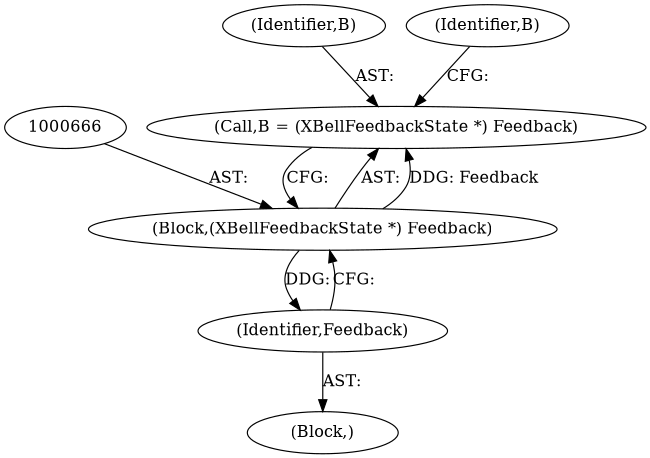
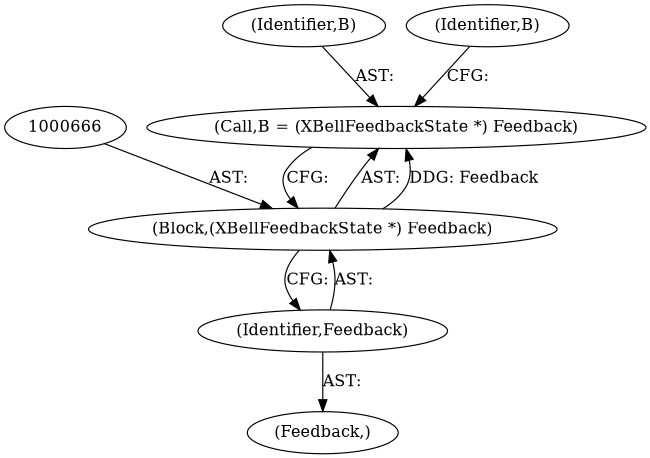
(310, 280) -> (310, 280)
(357, 280) -> (357, 280)
(323, 433) -> (323, 433)
